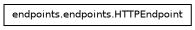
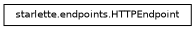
(98, 15) -> (98, 15)
